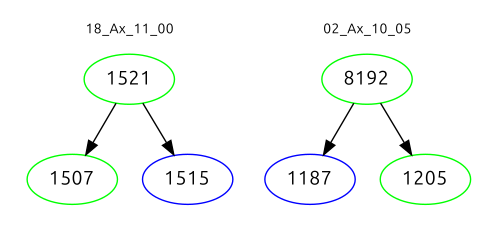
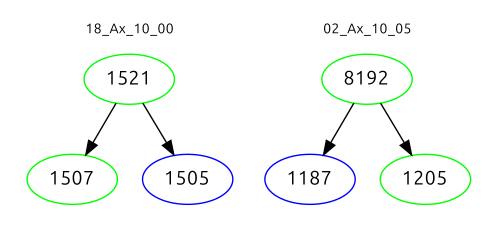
(130, 30) -> (130, 30)
(188, 179) -> (188, 179)
